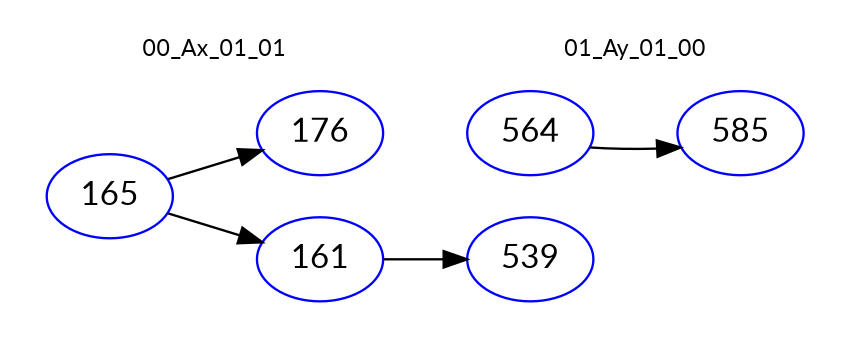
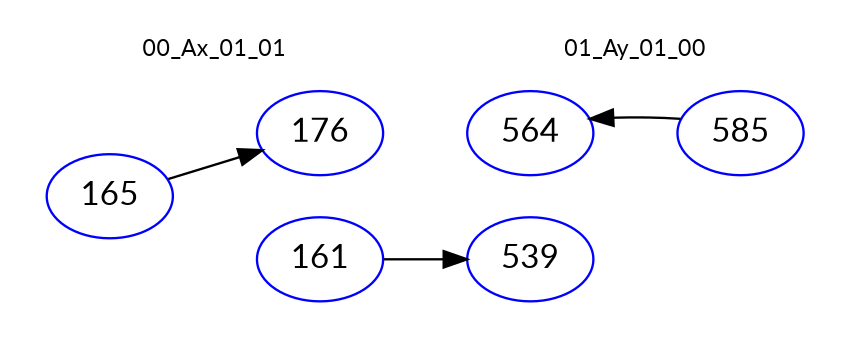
(623, 149) -> (647, 117)
(204, 224) -> none
